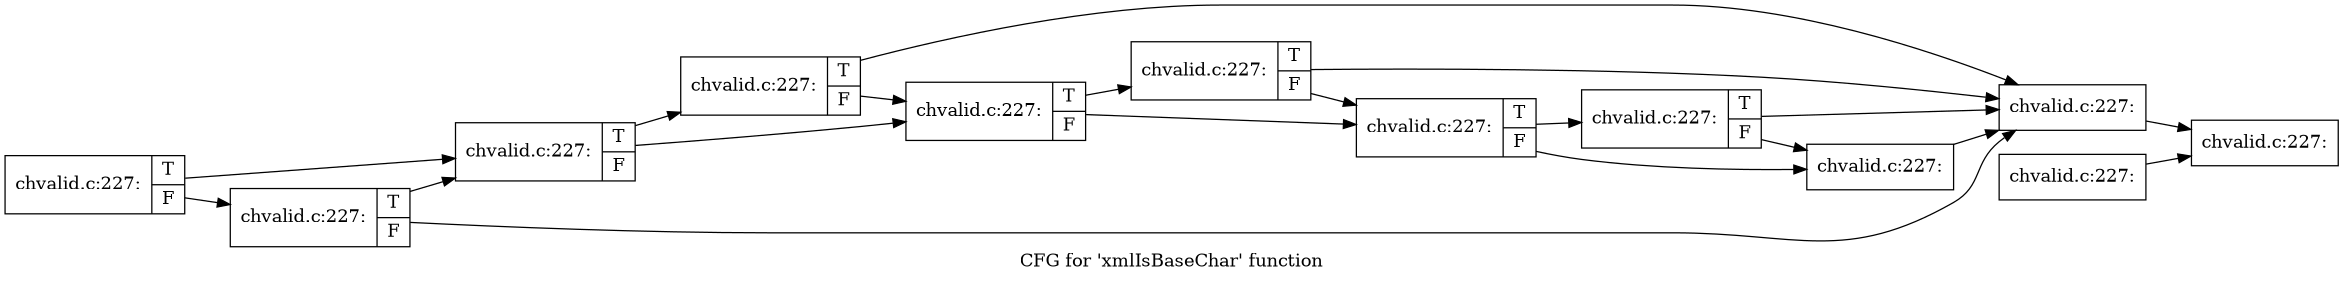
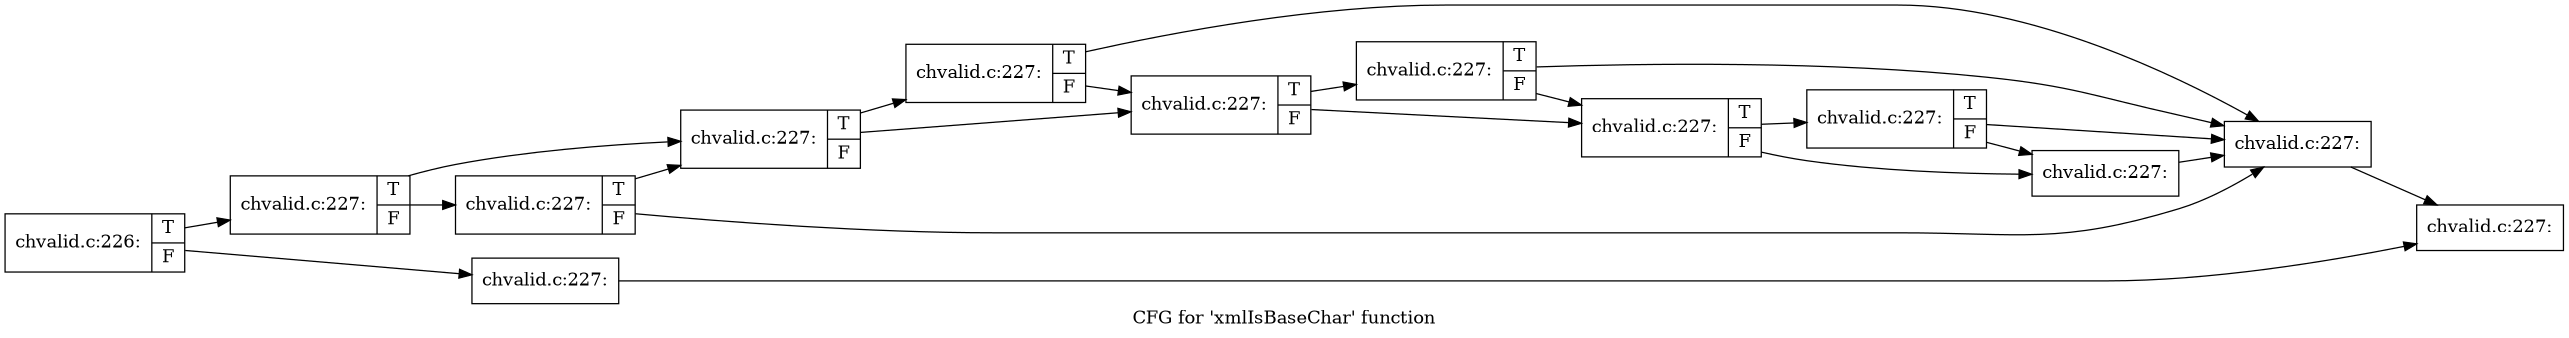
none -> (95, 243)
